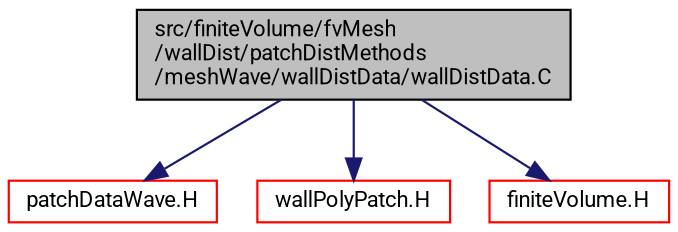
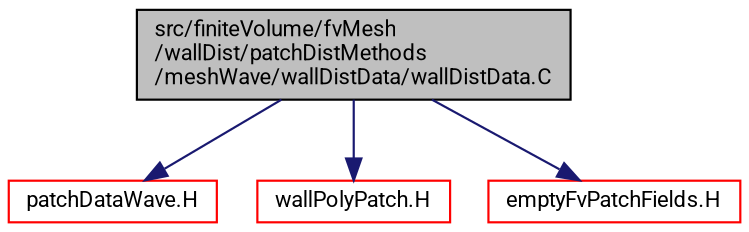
(579, 202) -> (614, 202)
